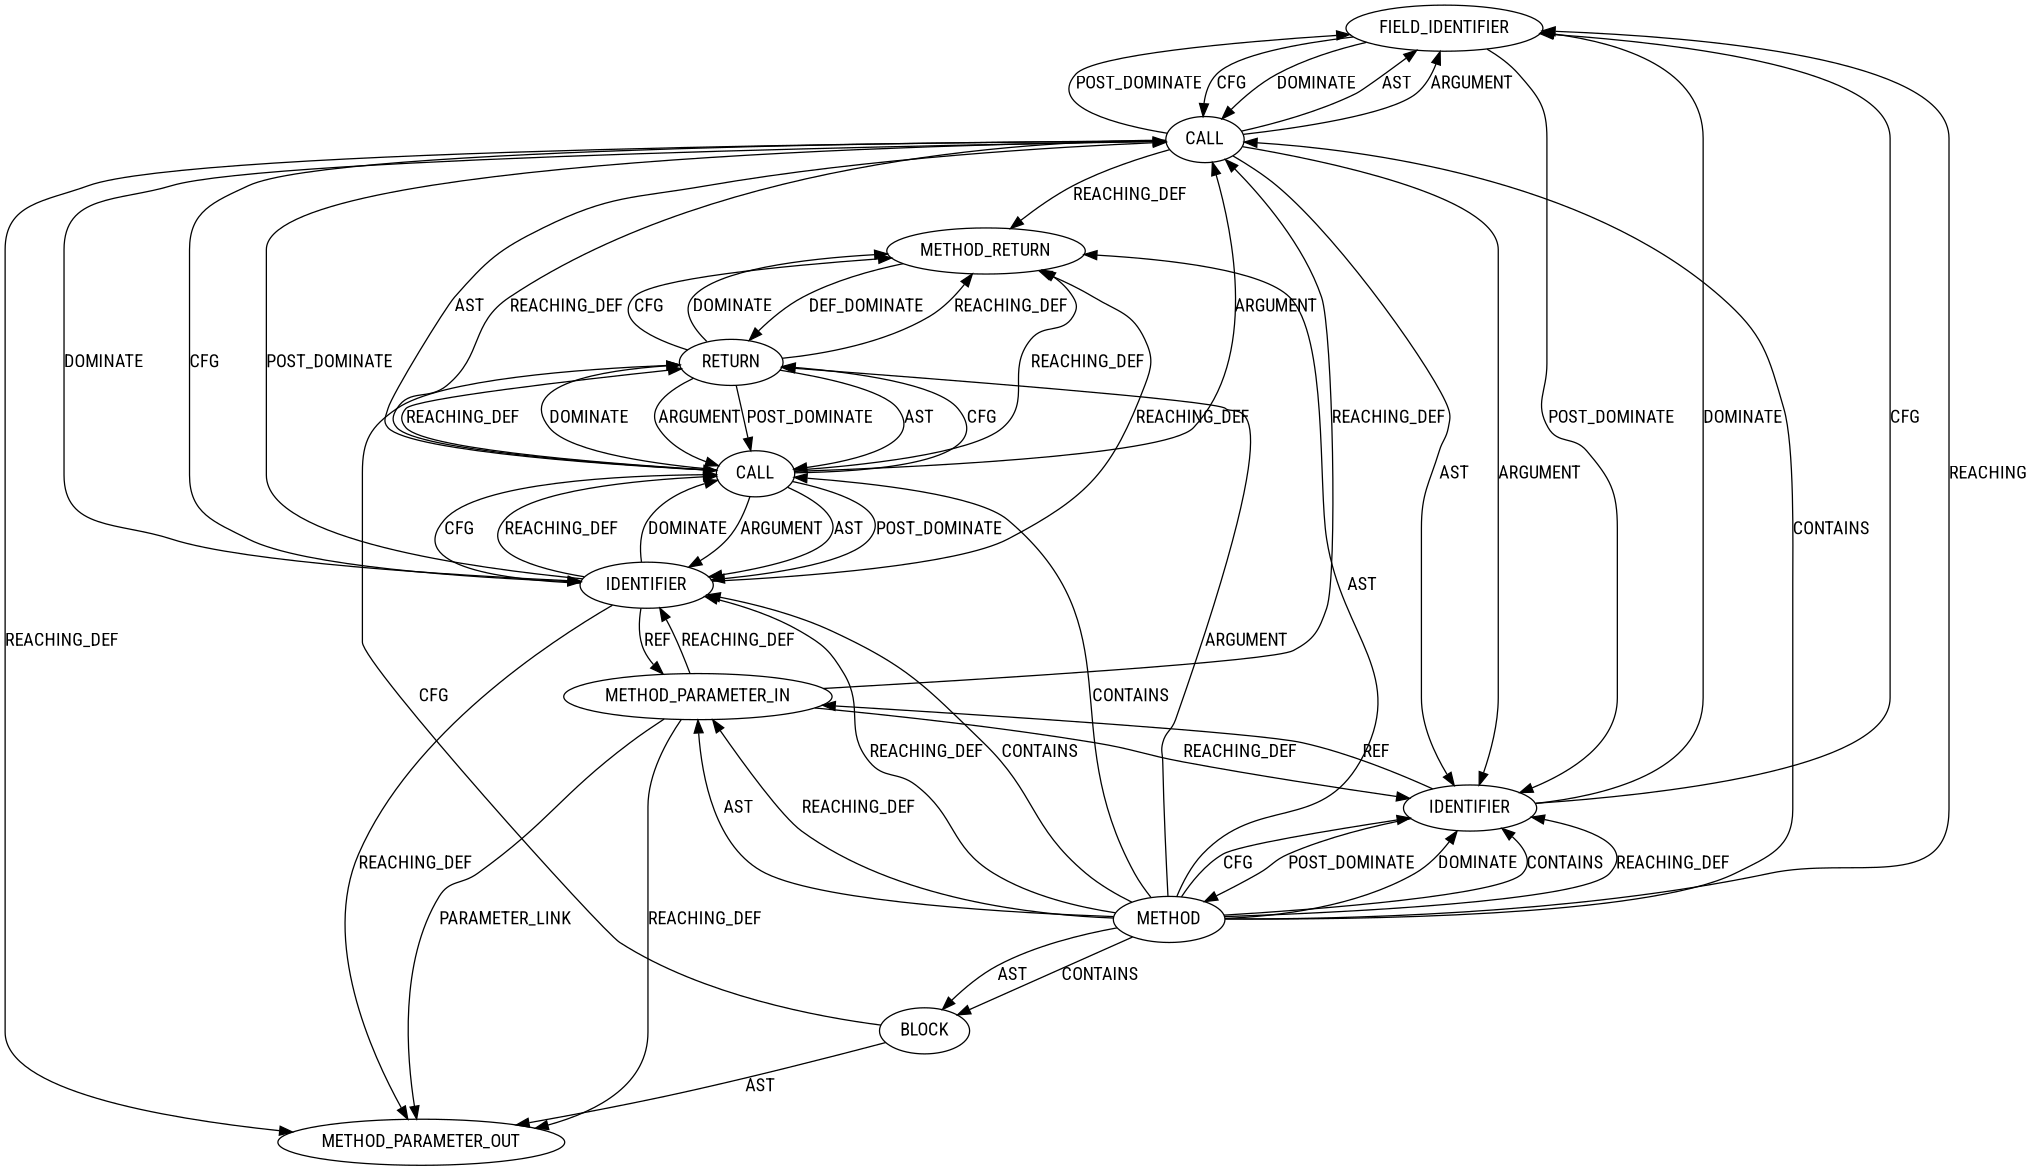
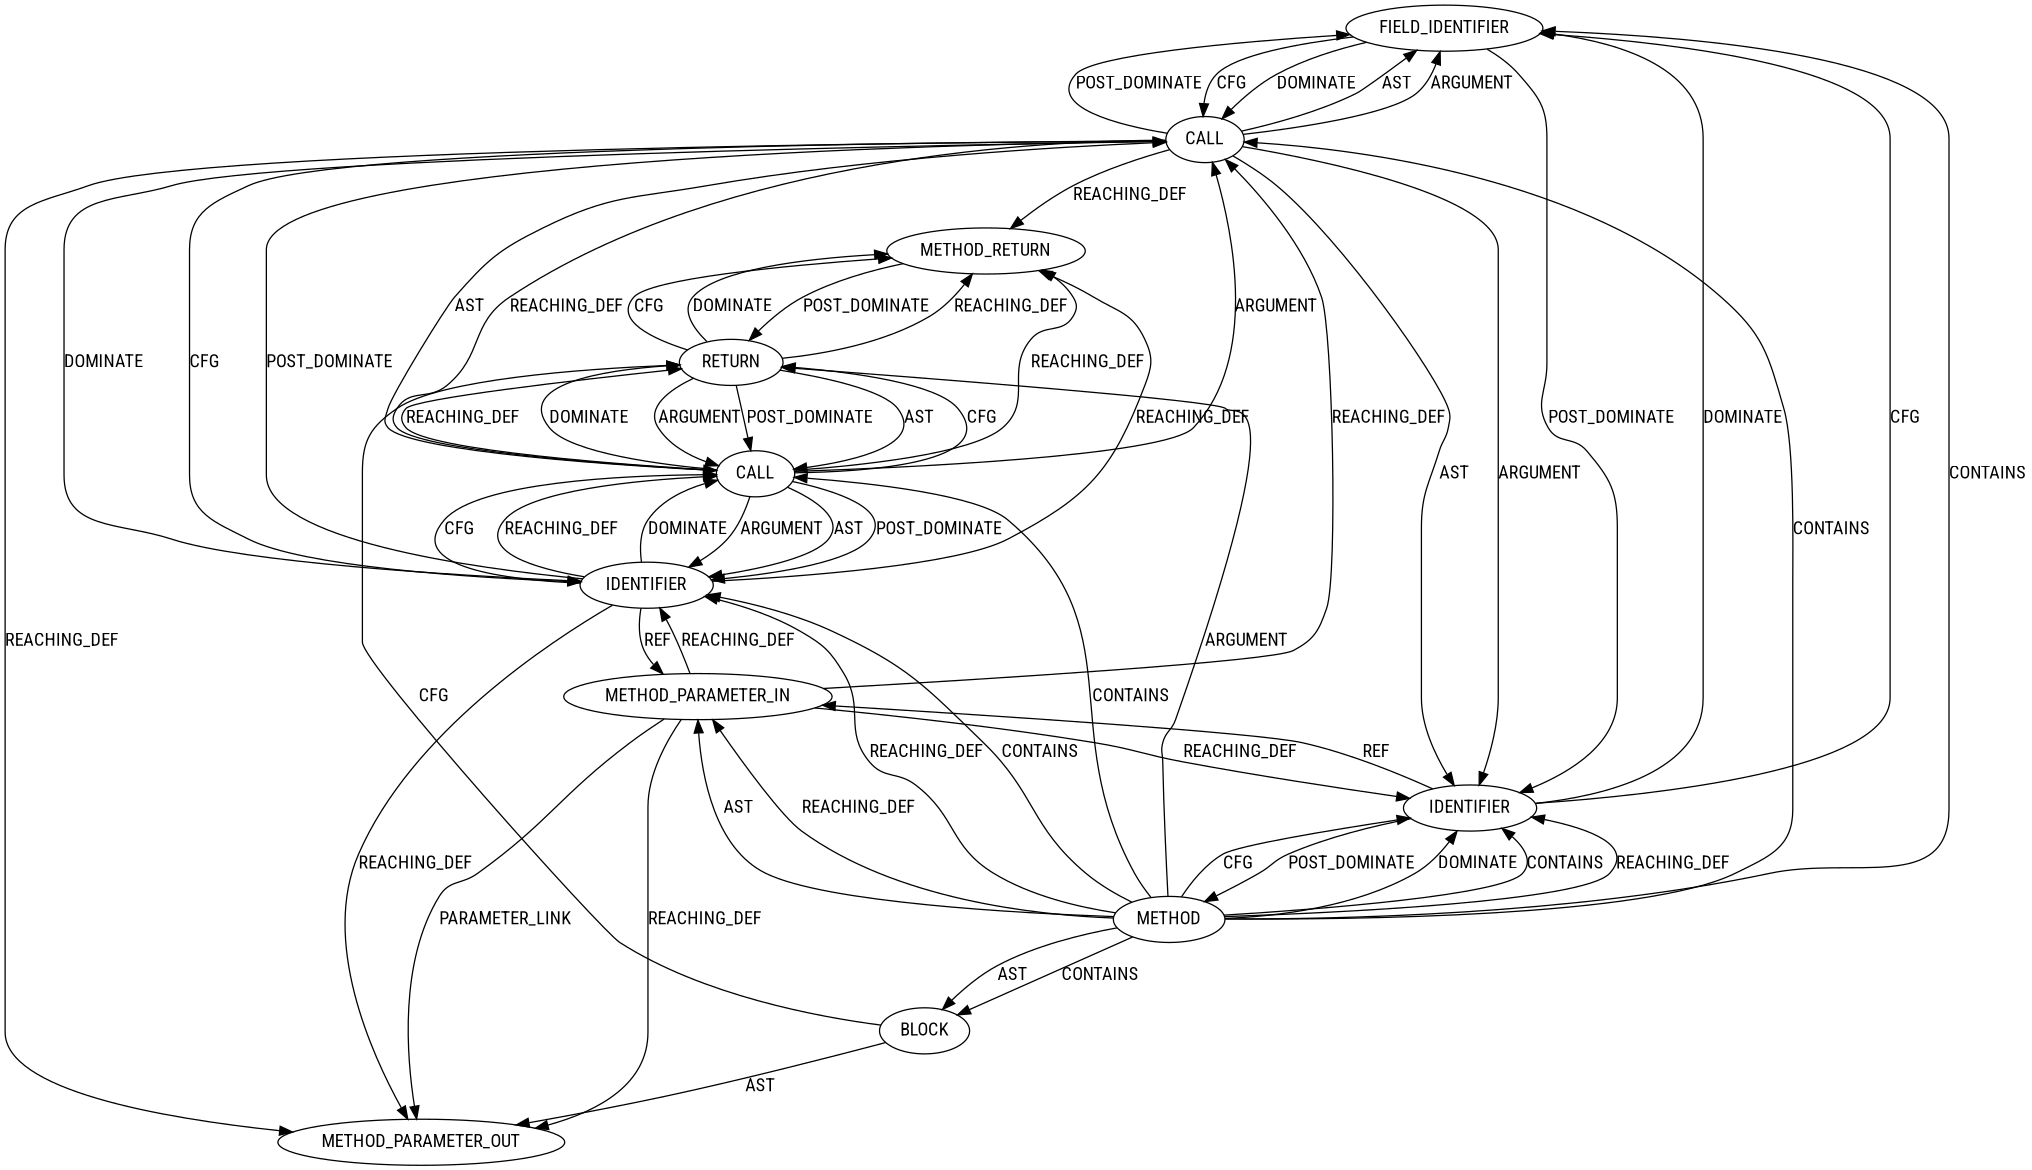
(866, 307) -> (866, 307)
(1988, 474) -> (1988, 474)
(1342, 595) -> none
